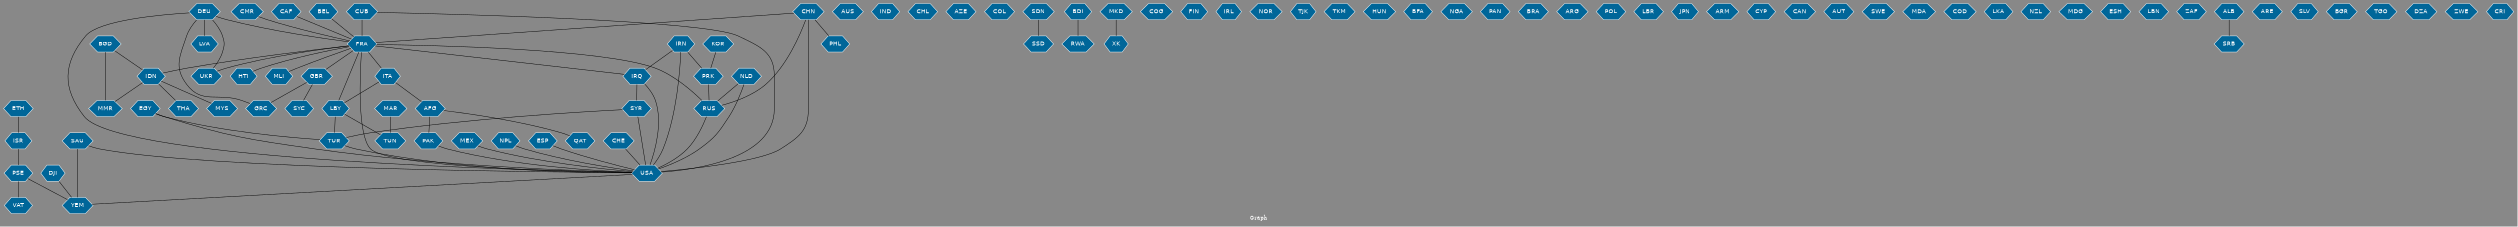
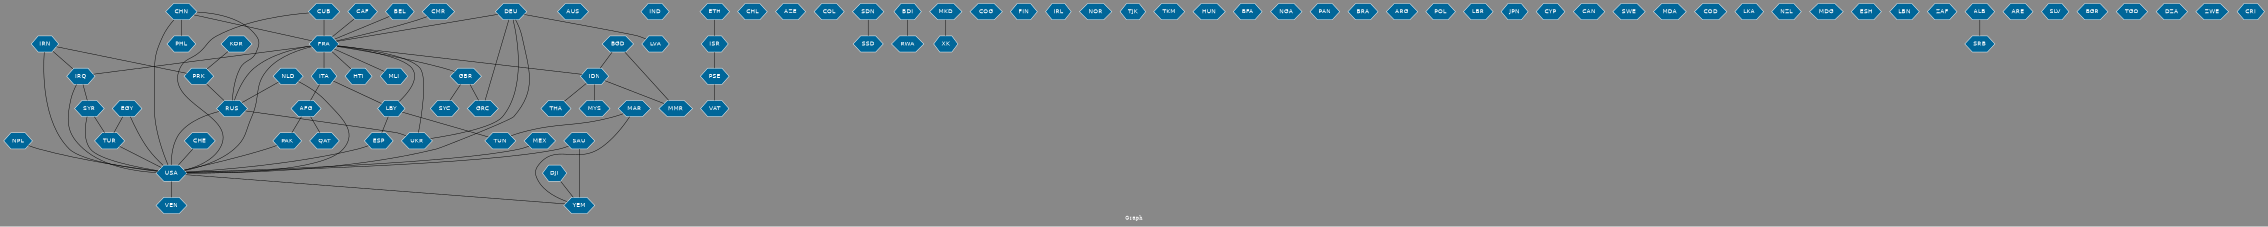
(1723, 12) -> none
(1839, 12) -> none
none -> (326, 122)
(335, 125) -> (385, 125)
(48, 189) -> (563, 154)
none -> (171, 205)
